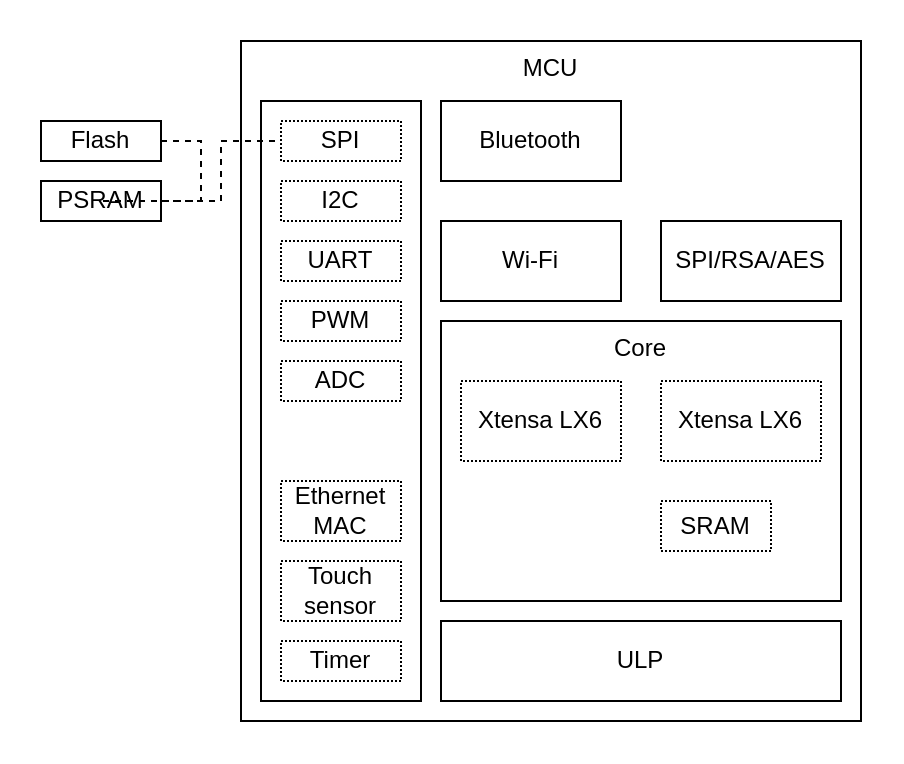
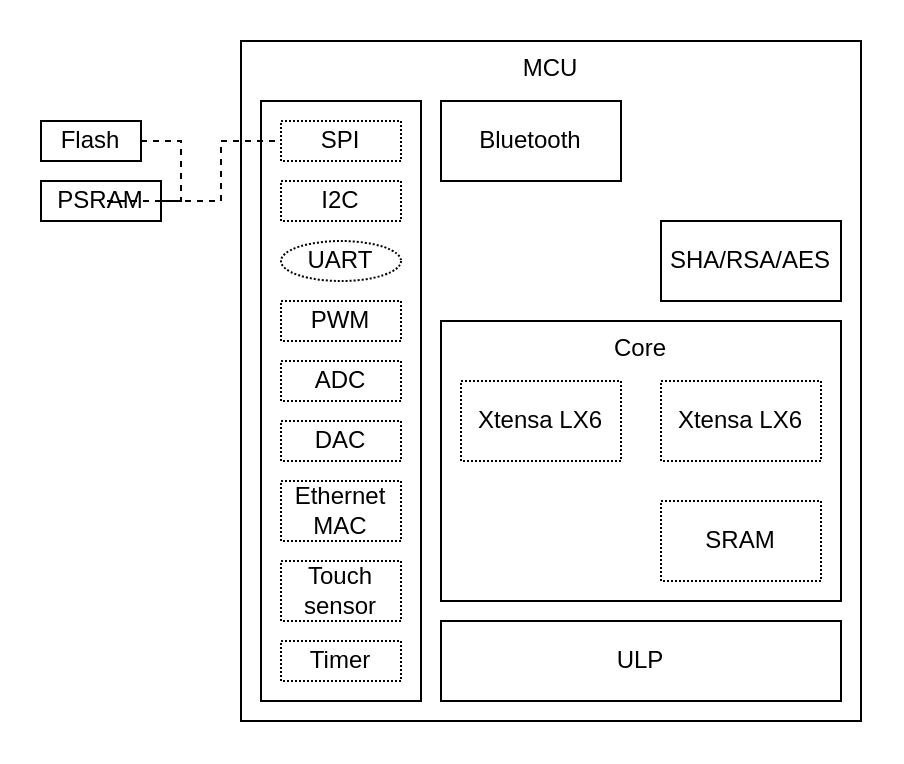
(101, 141) -> (91, 141)
(341, 261) -> (341, 261)
(531, 261) -> none
(751, 261) -> (751, 261)
none -> (341, 441)
(716, 526) -> (741, 541)
